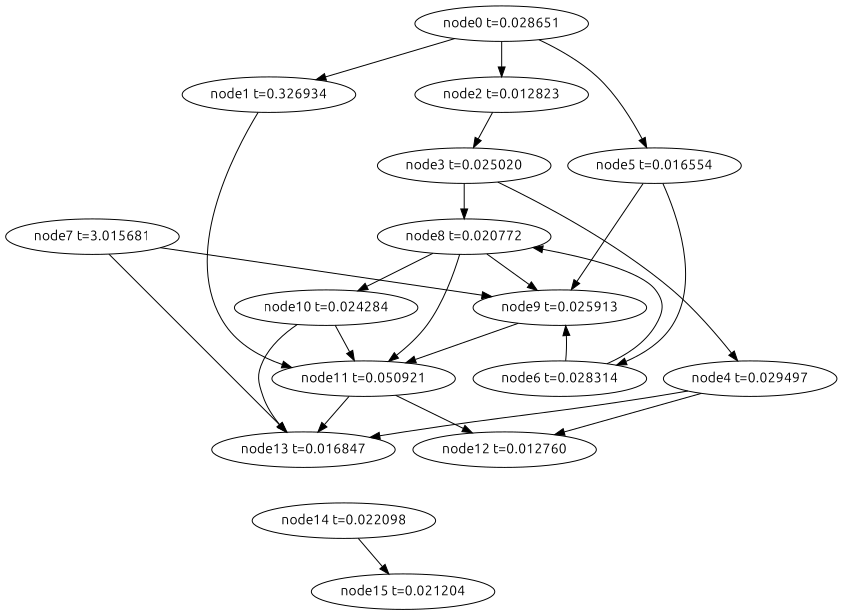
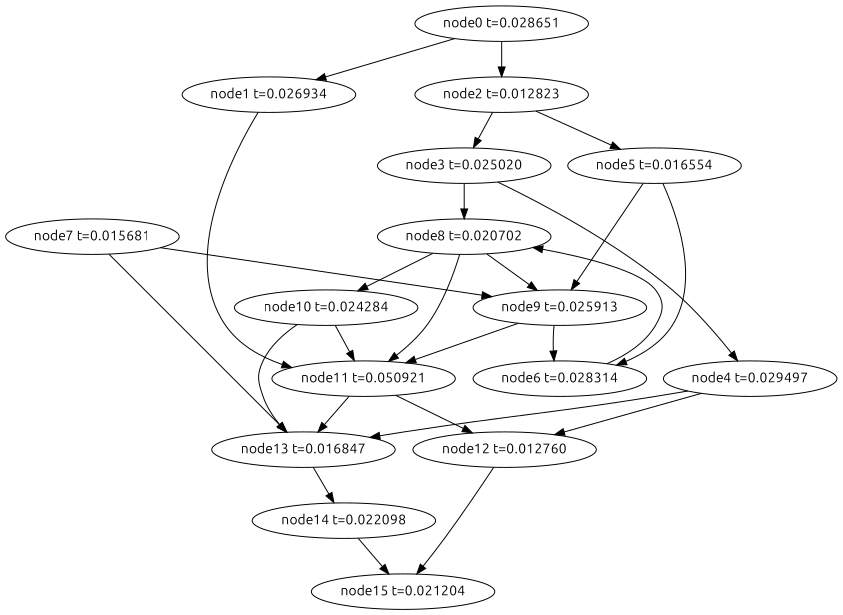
(600, 79) -> (574, 128)
(269, 95) -> (269, 95)
(92, 237) -> (92, 237)
(464, 237) -> (464, 237)
(566, 348) -> (553, 338)
none -> (321, 481)
none -> (459, 518)
